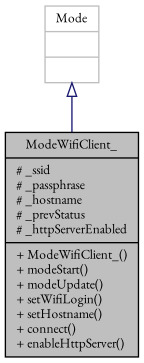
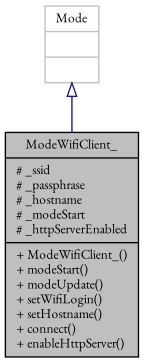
(51, 214) -> (51, 214)
